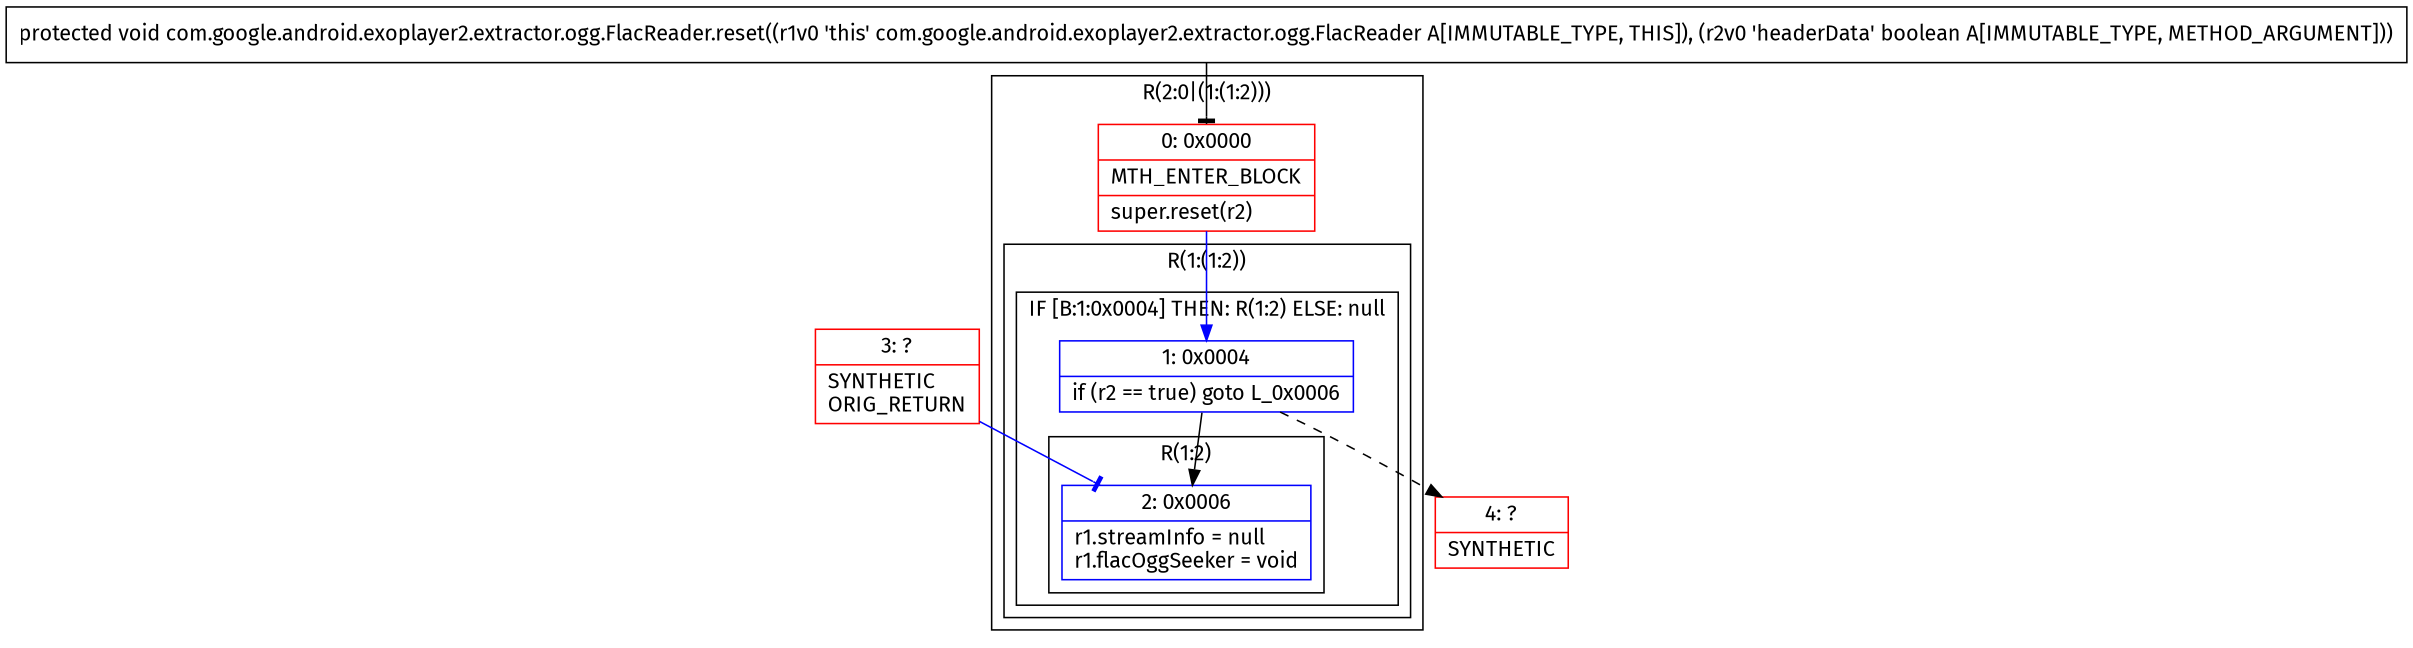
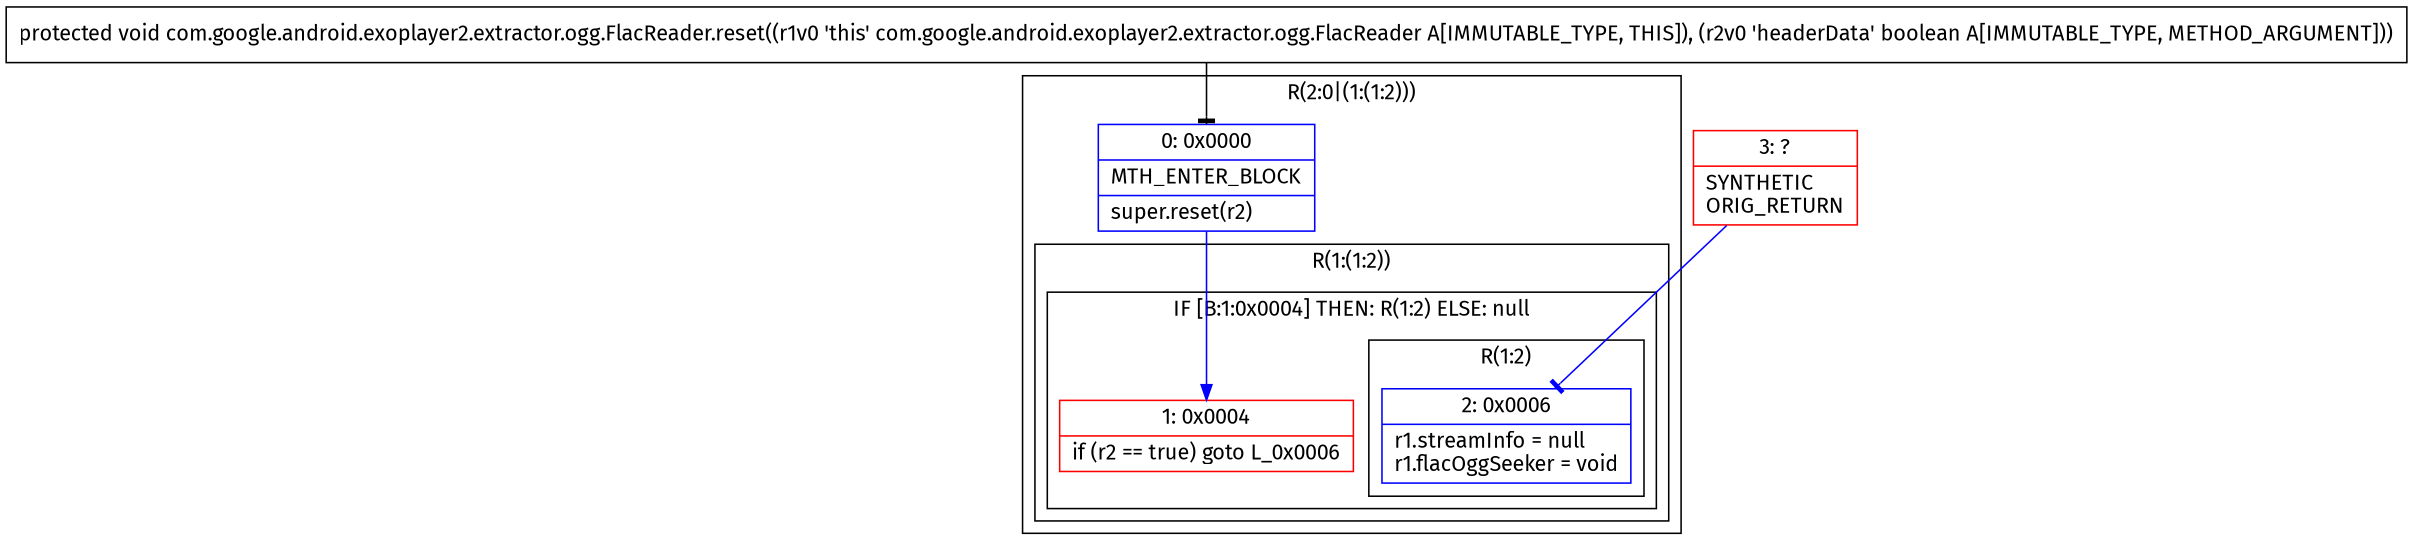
(1207, 178) -> (1207, 178)
(1207, 376) -> (1207, 436)
(1197, 447) -> none
(1502, 533) -> none
